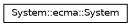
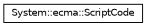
(66, 13) -> (73, 13)
